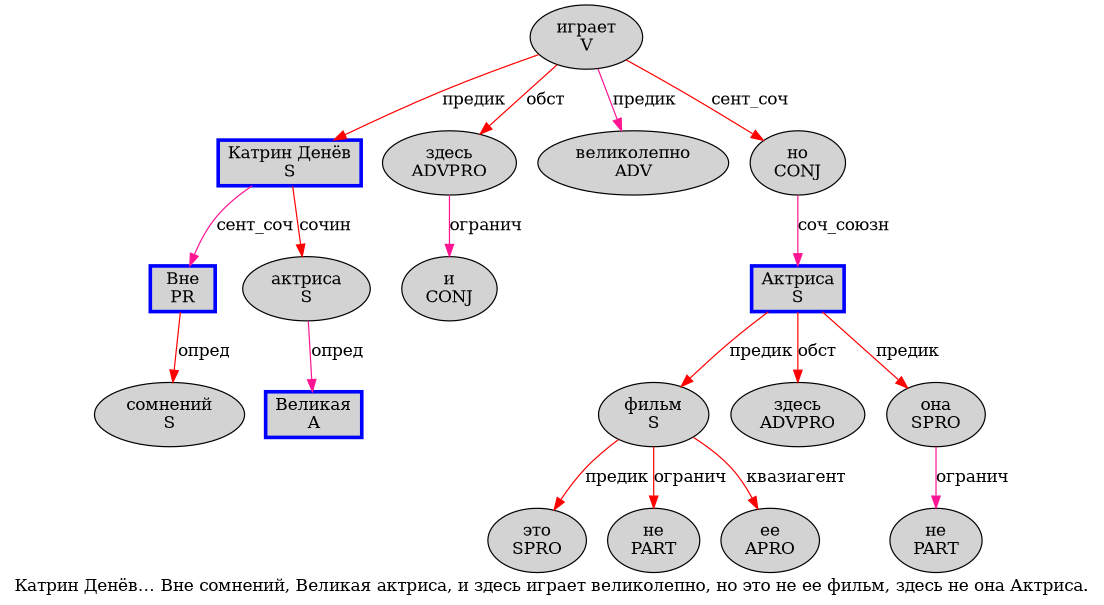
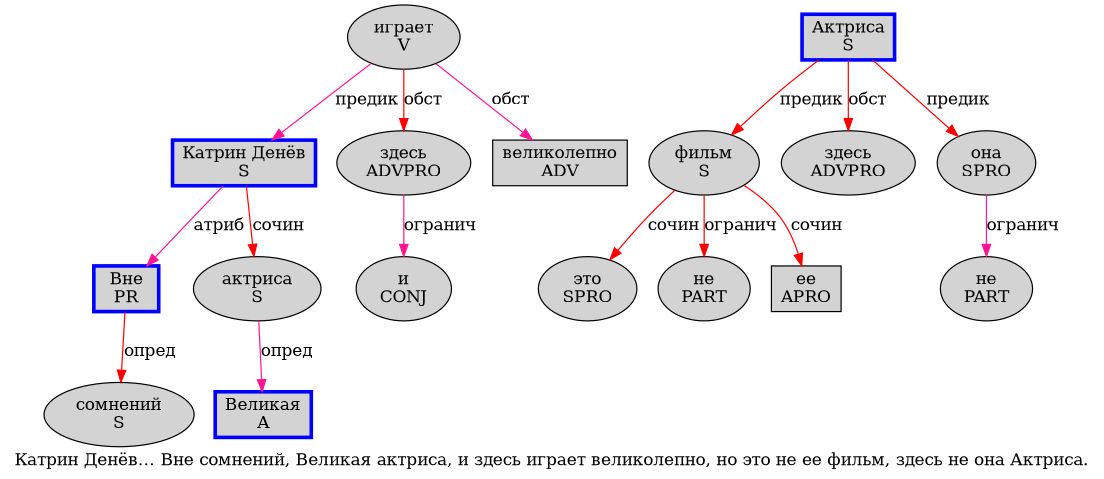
(441, 92) -> (326, 98)
(645, 100) -> (511, 100)
(633, 163) -> (560, 163)
(798, 163) -> none
(255, 226) -> (219, 226)
(617, 478) -> (674, 226)
(796, 478) -> (816, 226)
(770, 540) -> (806, 289)
